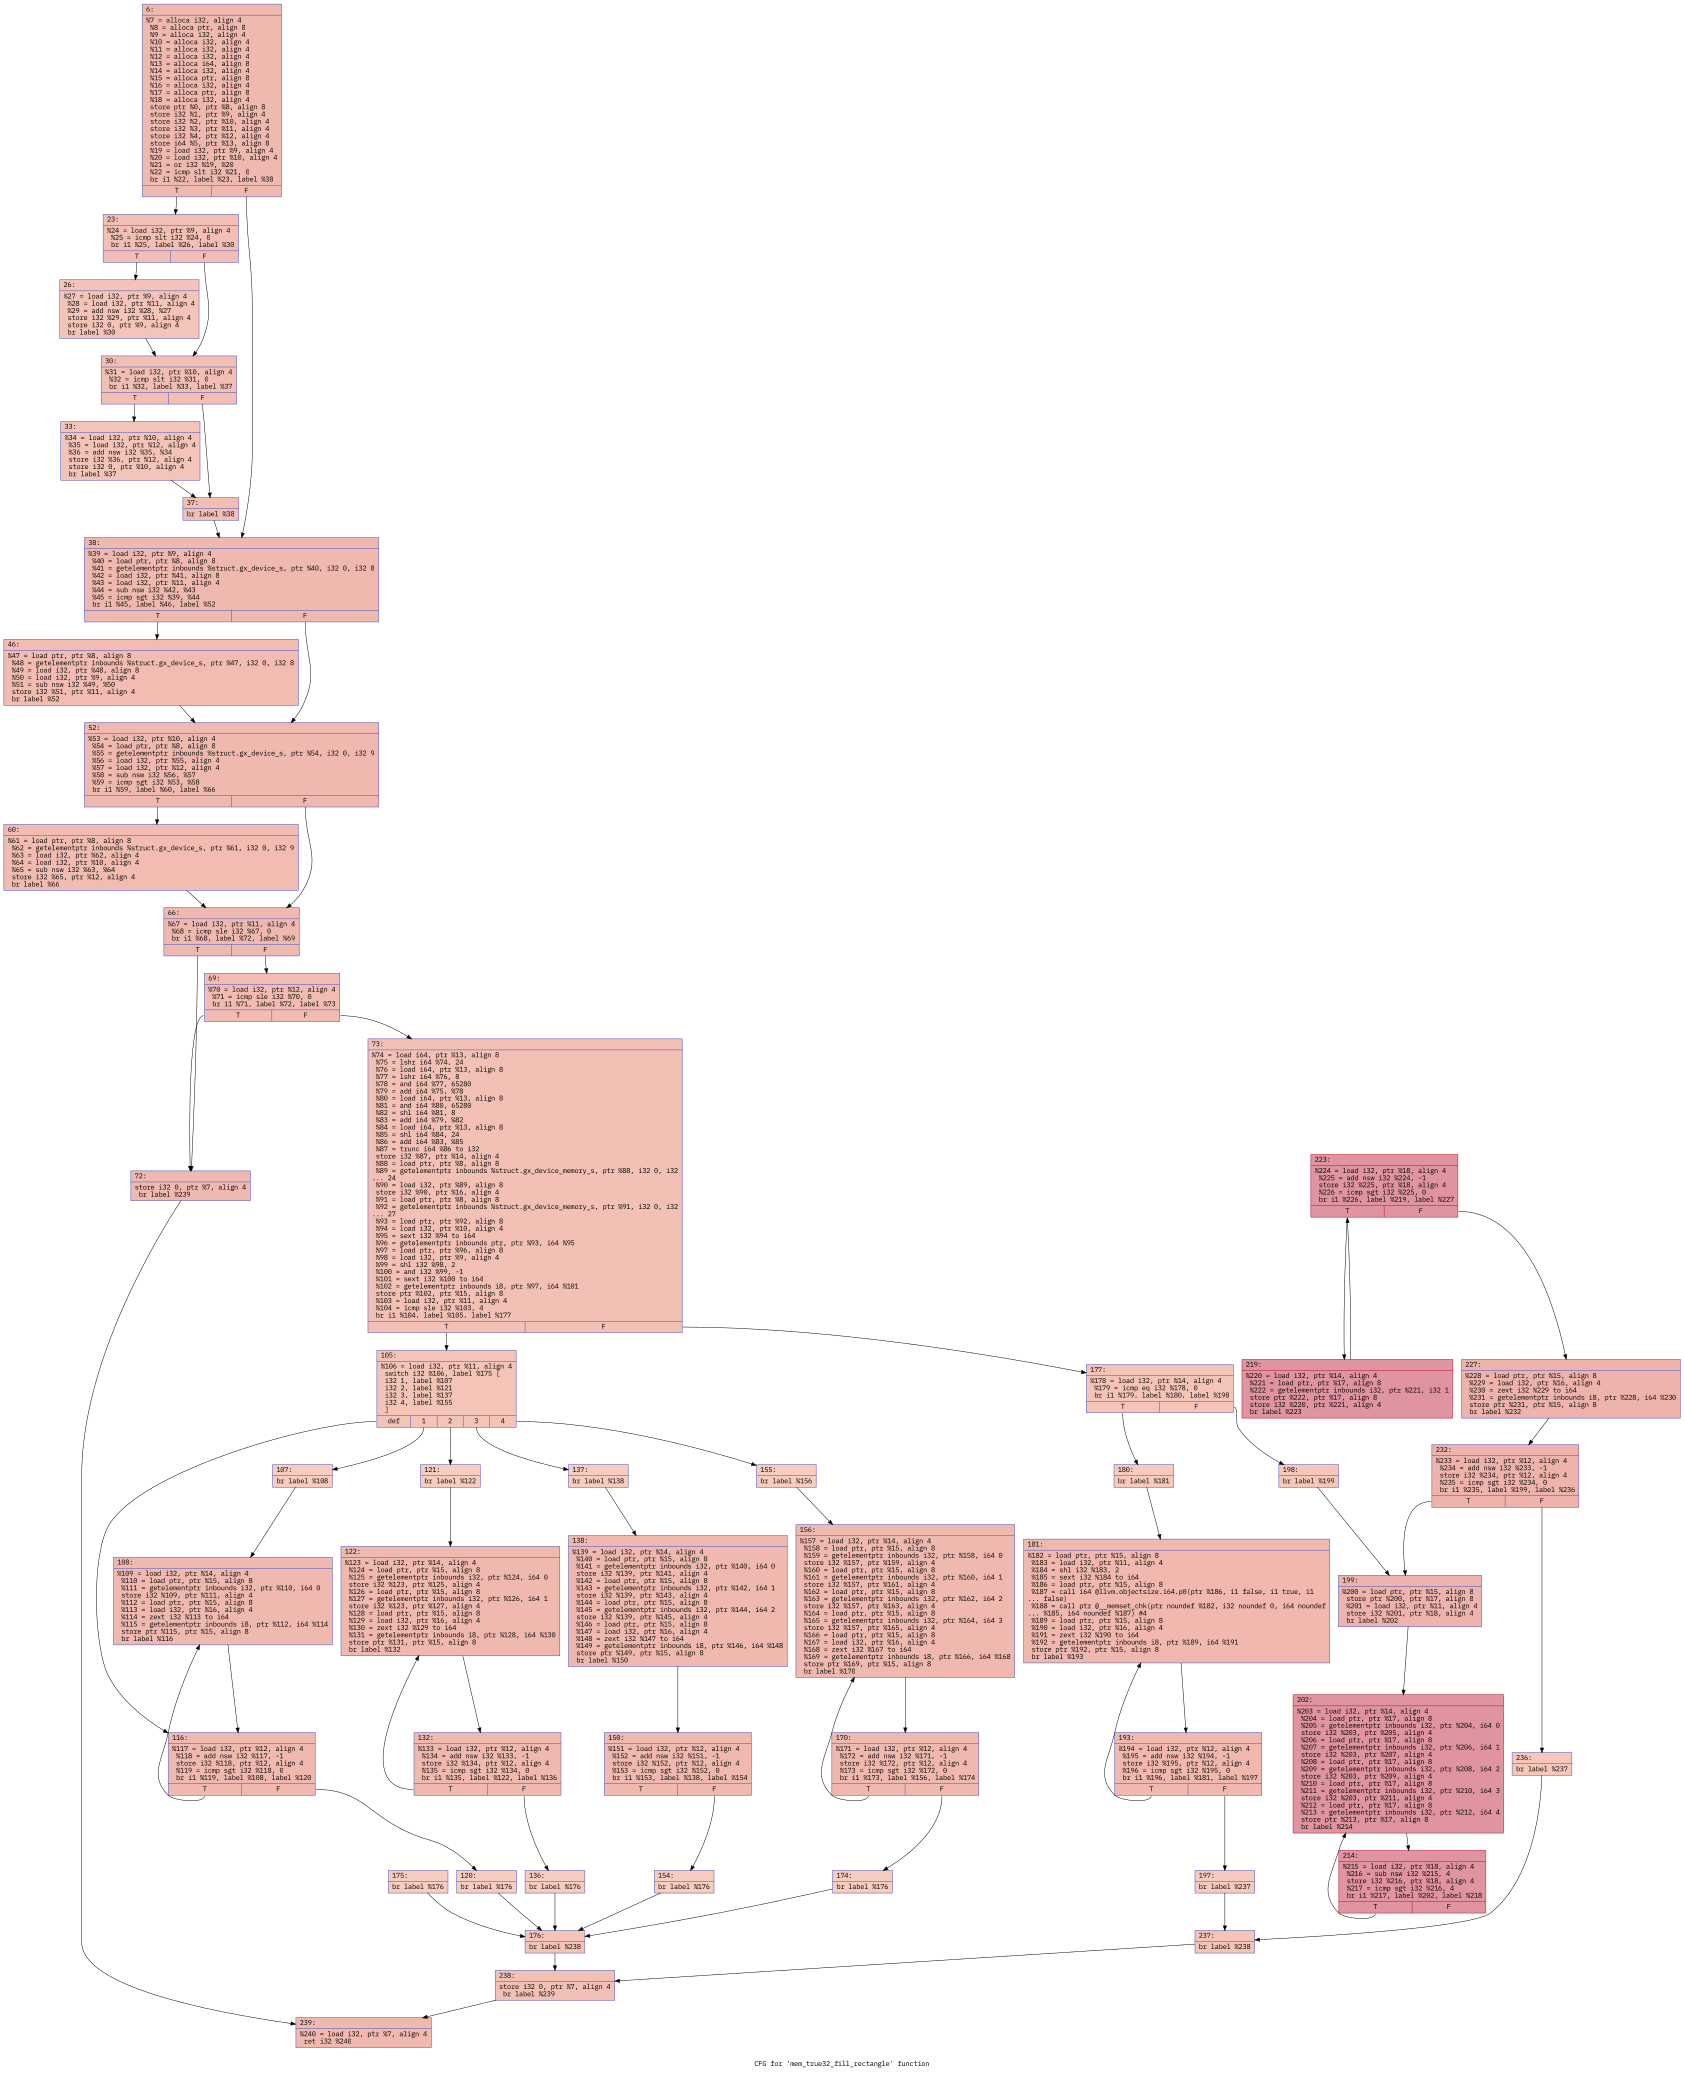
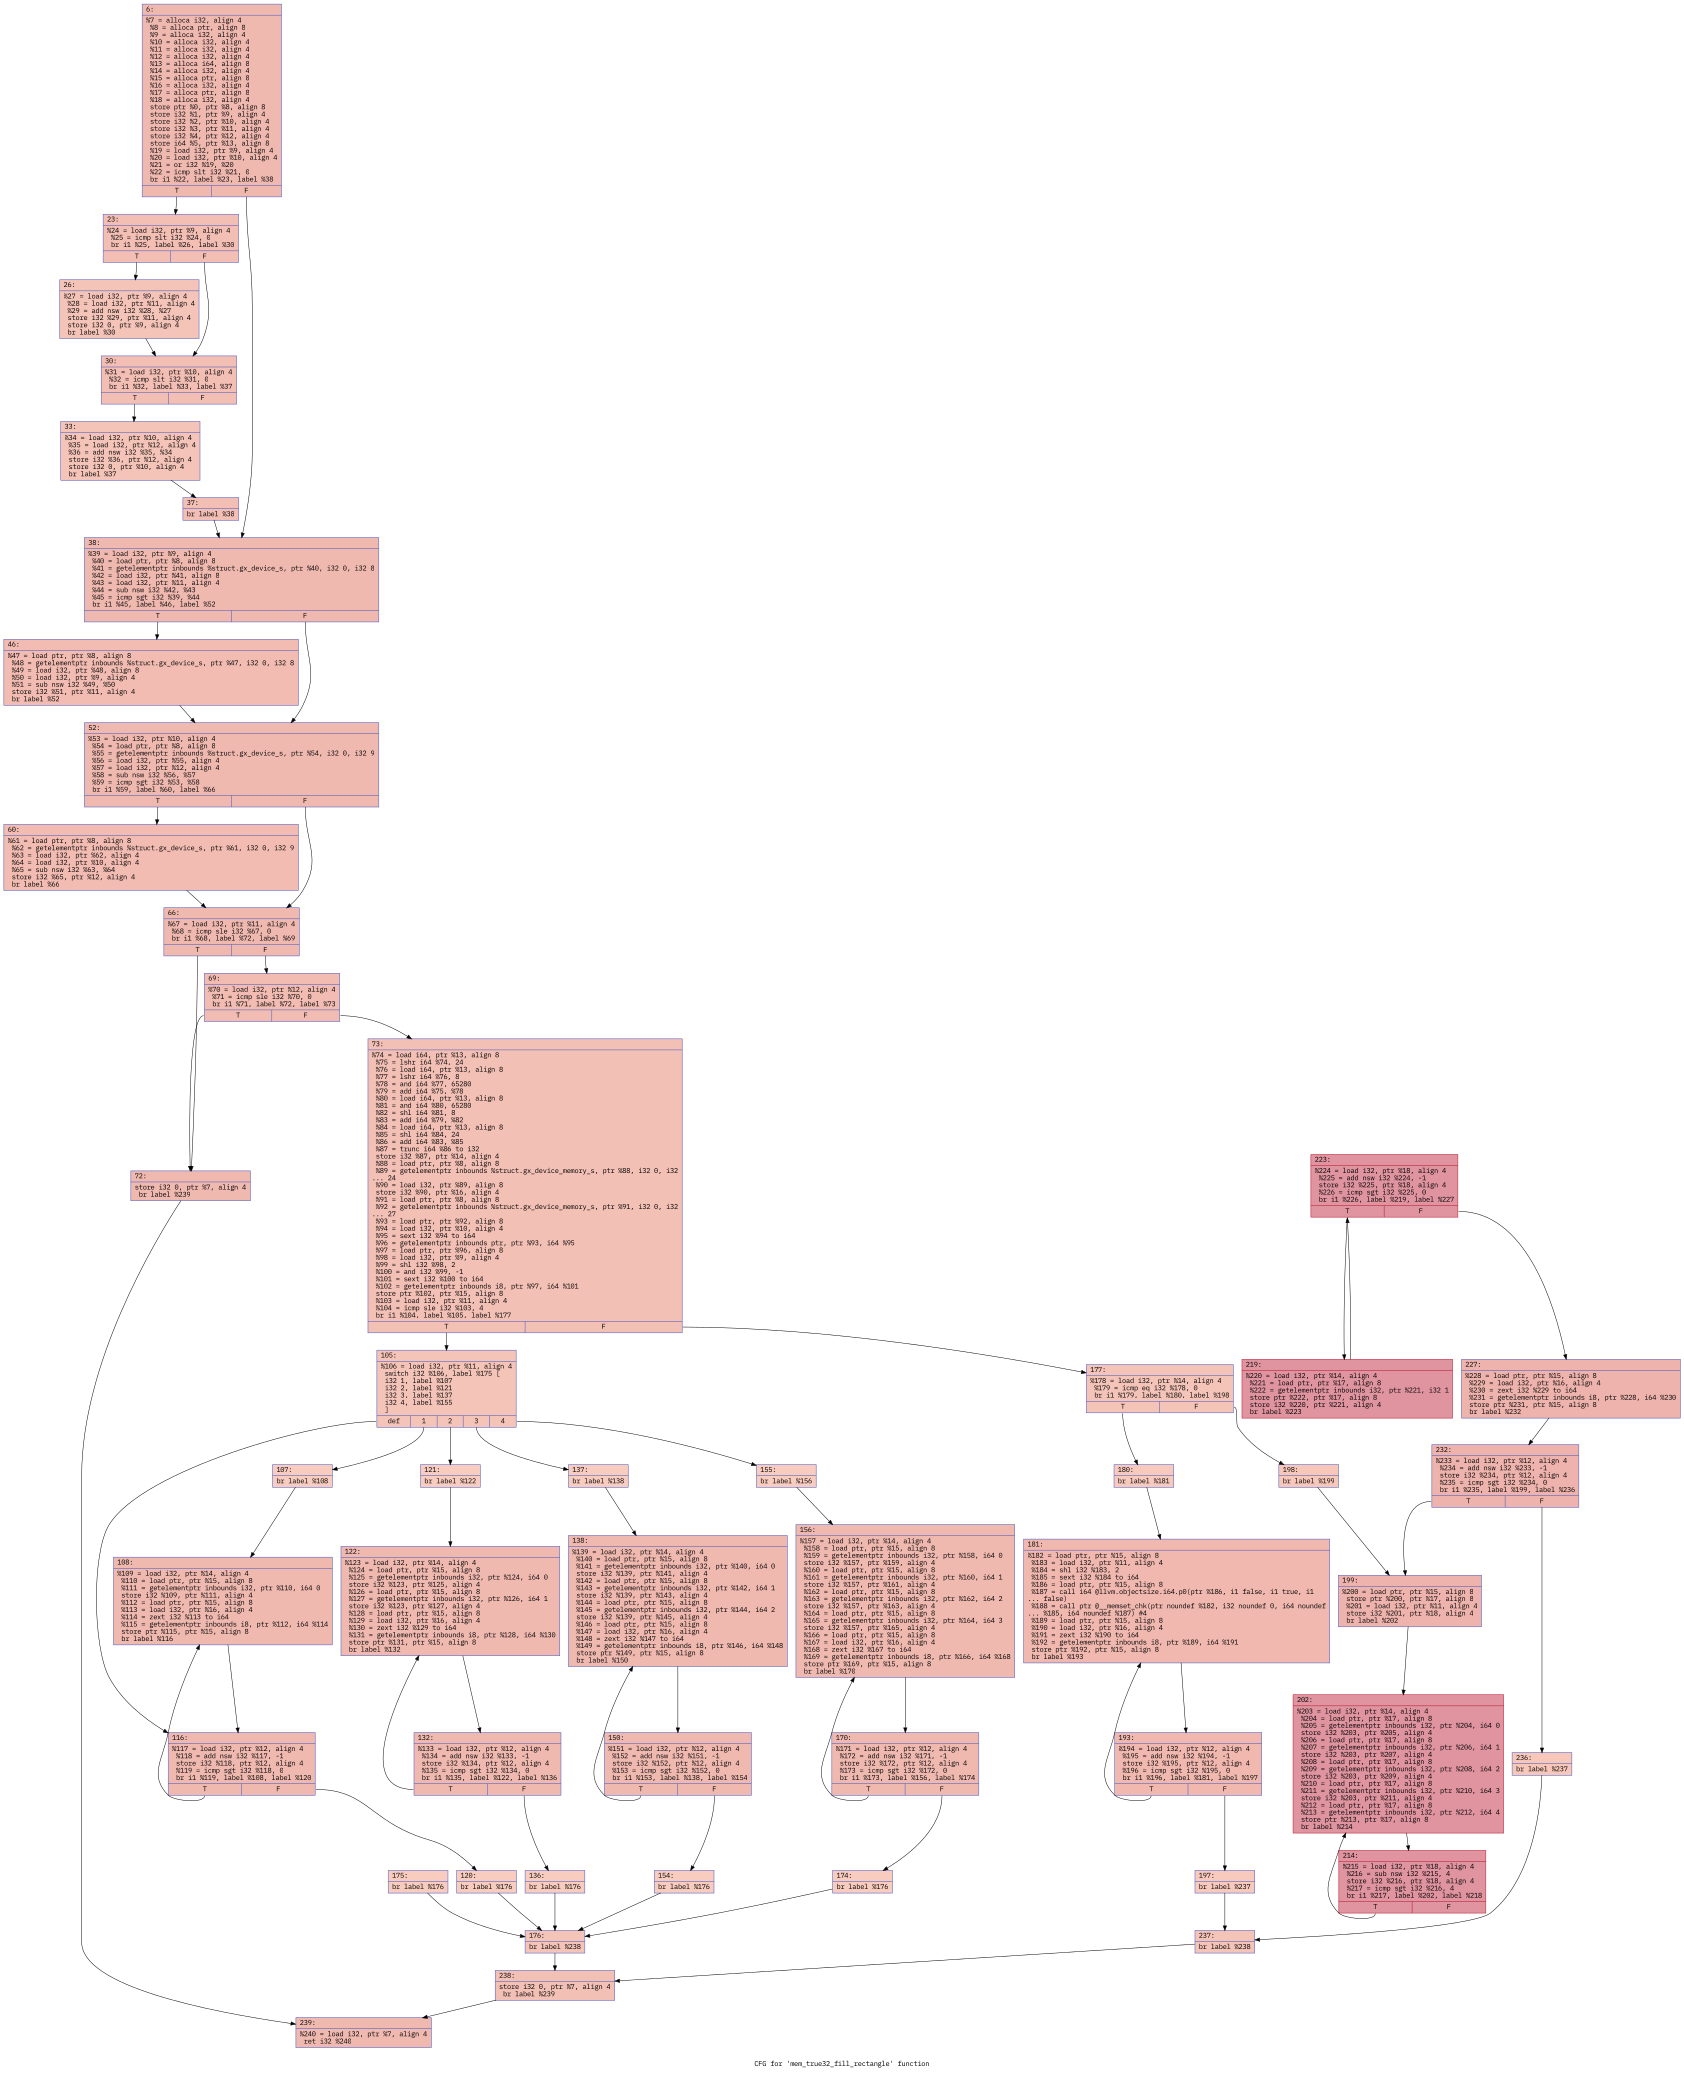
(206, 448) -> none
none -> (599, 1751)
